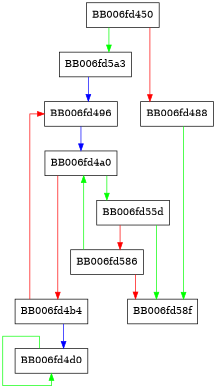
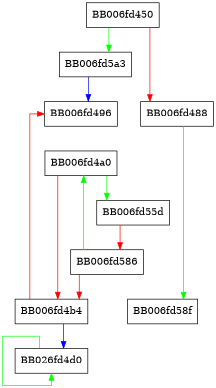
(81, 135) -> none
(156, 259) -> none
(136, 283) -> (79, 283)
(51, 361) -> (51, 361)
